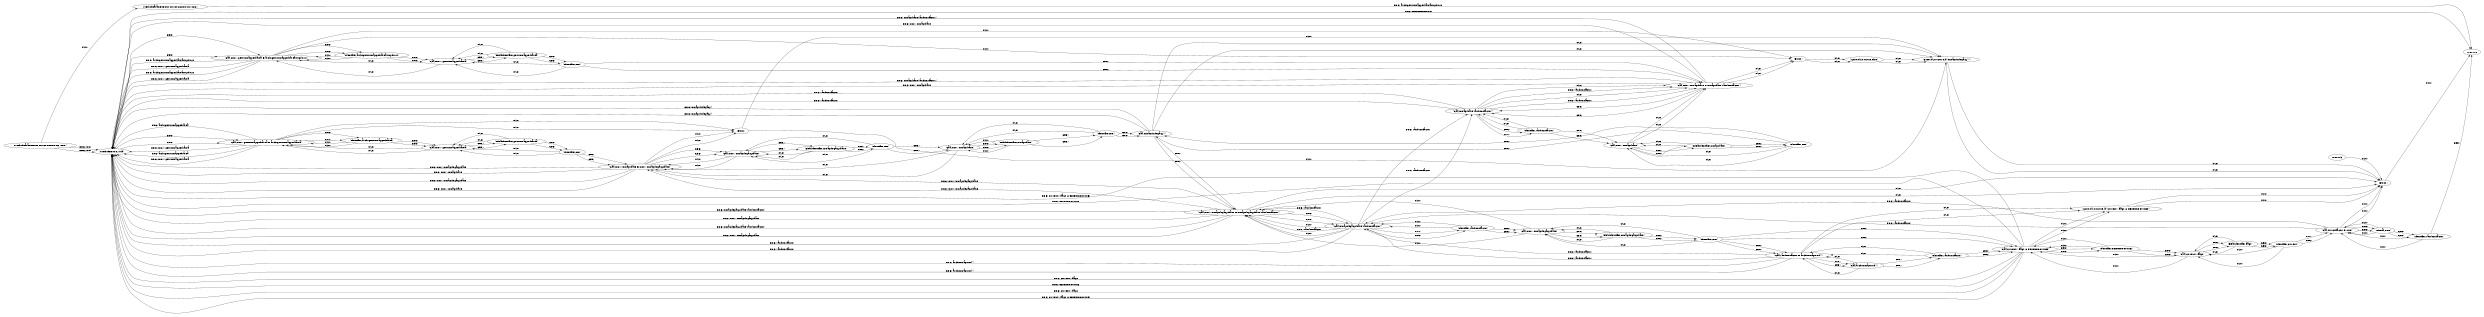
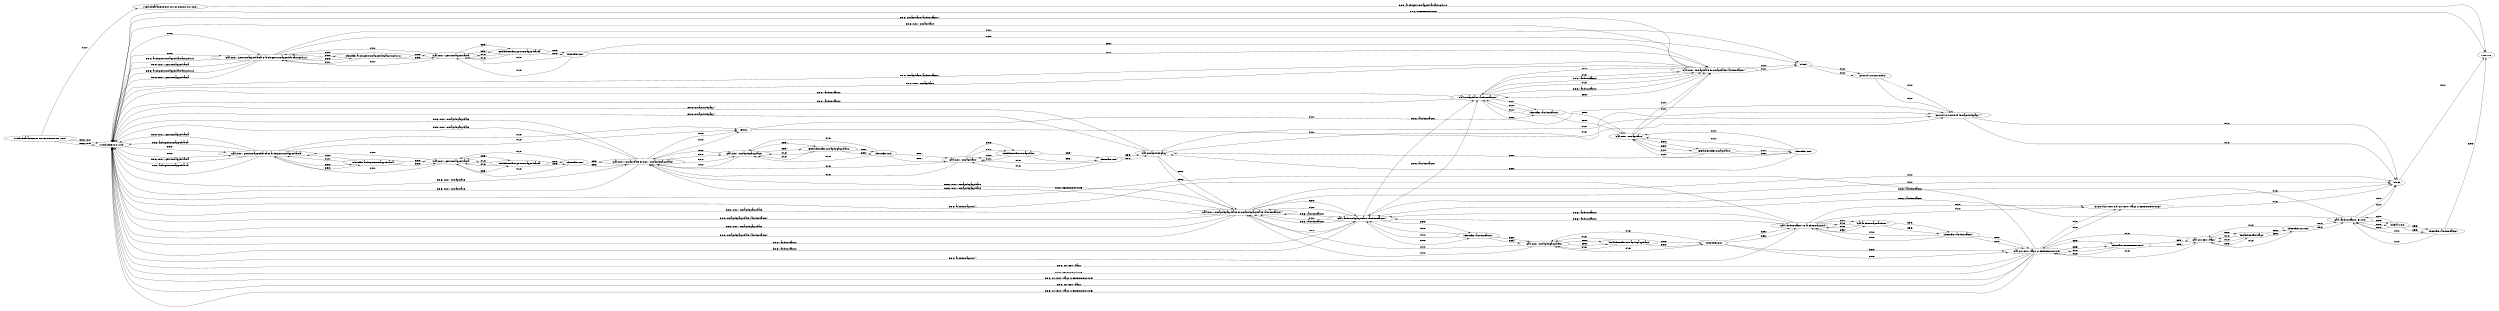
(372, 55) -> (373, 56)
(2337, 157) -> none
(1358, 226) -> (1362, 218)
(2337, 230) -> (2350, 220)
(1864, 266) -> (1872, 223)
